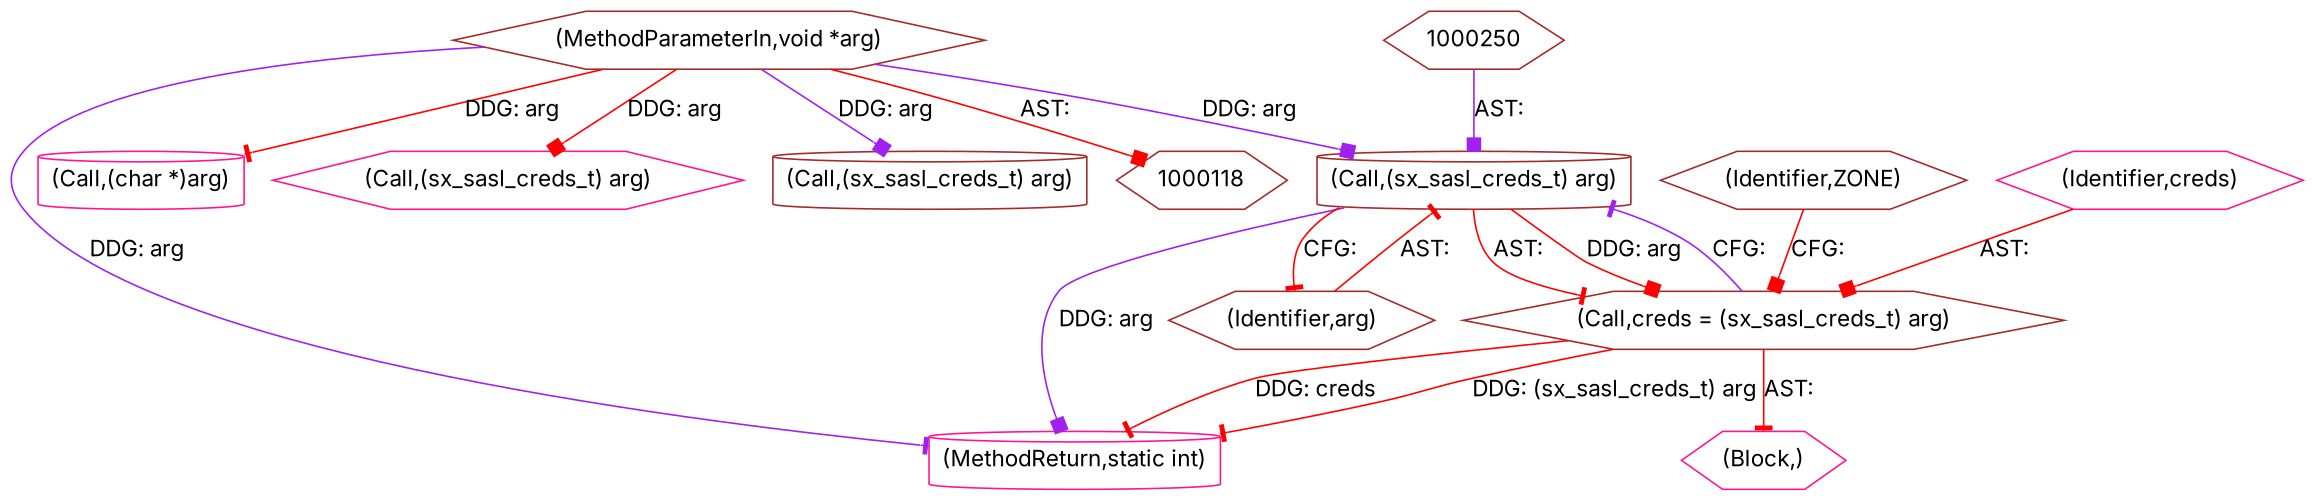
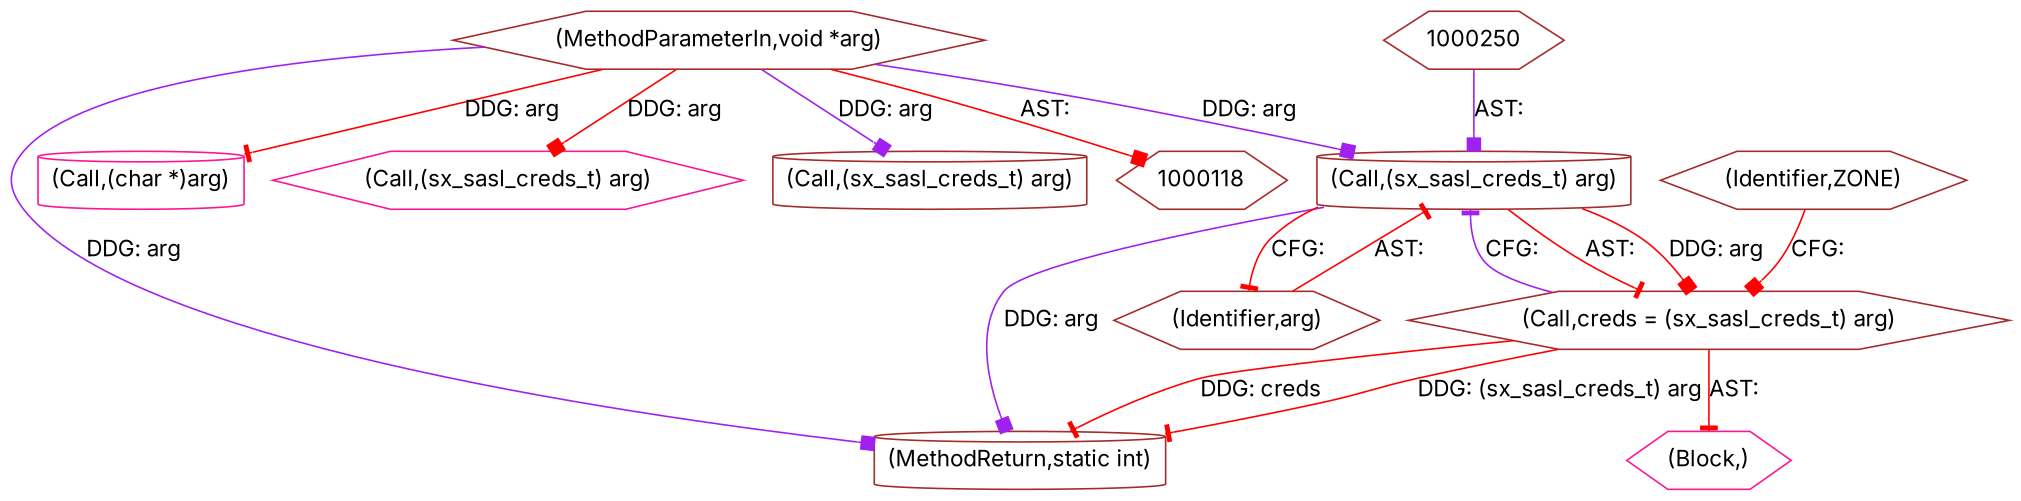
(2150, 180) -> none
(193, 308) -> (164, 297)
(1075, 460) -> (1020, 460)
